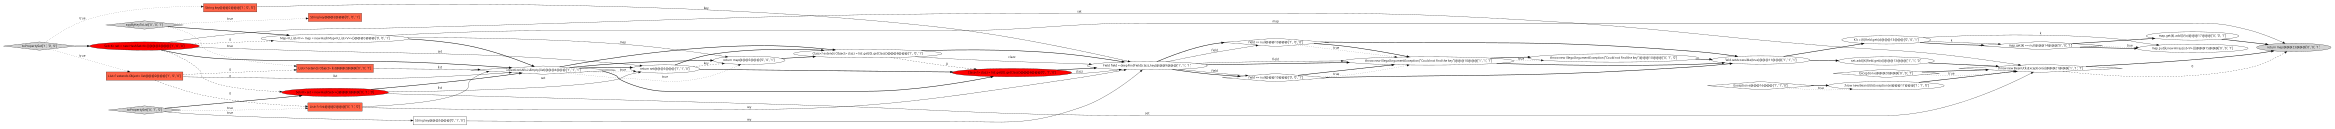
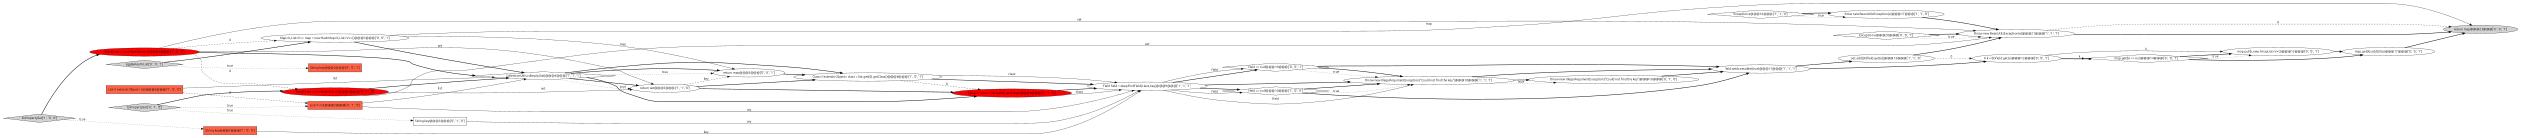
none -> (2337, 52)
none -> (1952, 58)
(89, 60) -> none
(335, 68) -> none
(2041, 68) -> (2017, 34)
(288, 118) -> (288, 116)
